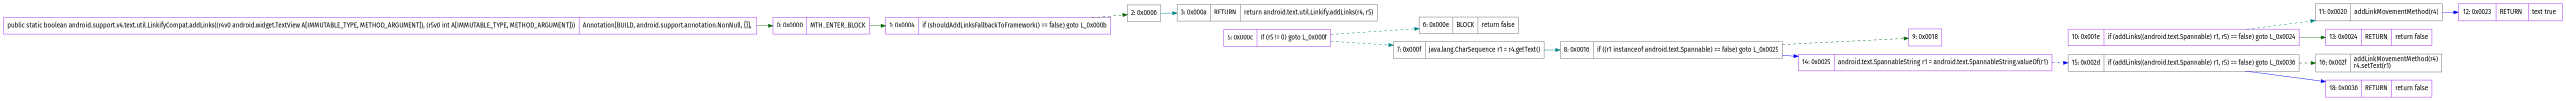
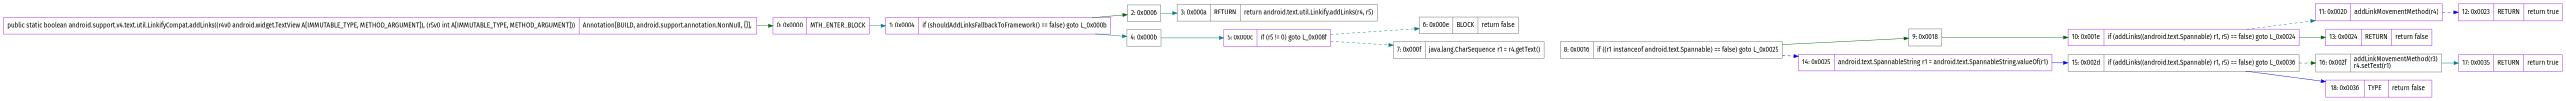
(2379, 12) -> (2379, 12)
(2448, 12) -> (2448, 12)
(2544, 12) -> (2543, 12)
(1107, 16) -> (1107, 16)
(875, 26) -> (875, 26)
(1925, 37) -> (1925, 37)
none -> (2003, 37)
none -> (1144, 38)
(1294, 38) -> (1294, 38)
(1843, 42) -> (1843, 42)
(1550, 50) -> none
(1788, 56) -> (1788, 56)
(2396, 59) -> (2396, 59)
(2058, 63) -> (2058, 63)
none -> (2510, 63)
(2377, 88) -> (2375, 88)
